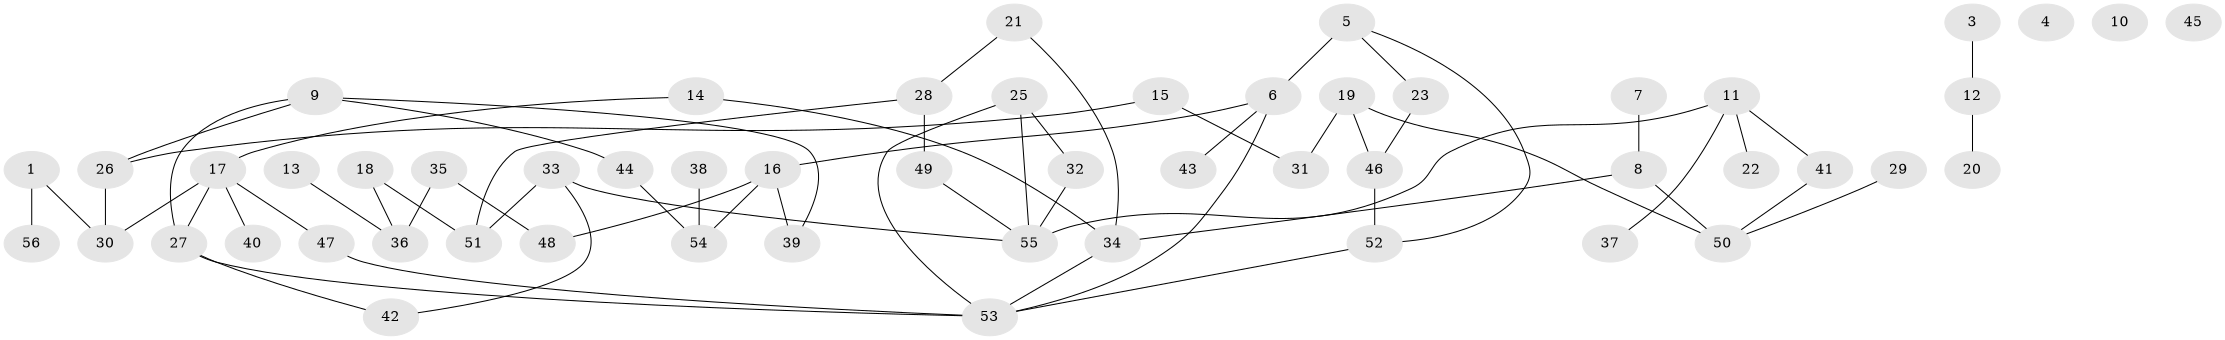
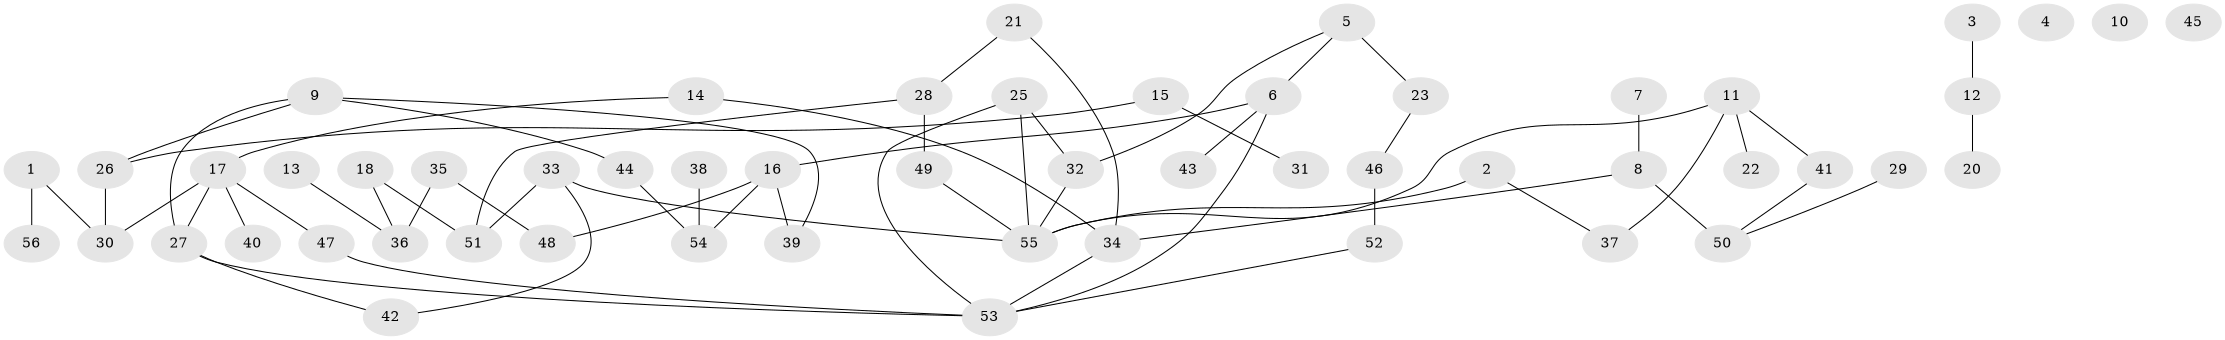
(1347, 96) -> none
(1519, 141) -> (1214, 100)
none -> (1487, 170)
